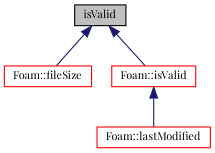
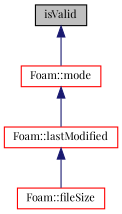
(70, 50) -> (61, 174)
(154, 76) -> (61, 76)
